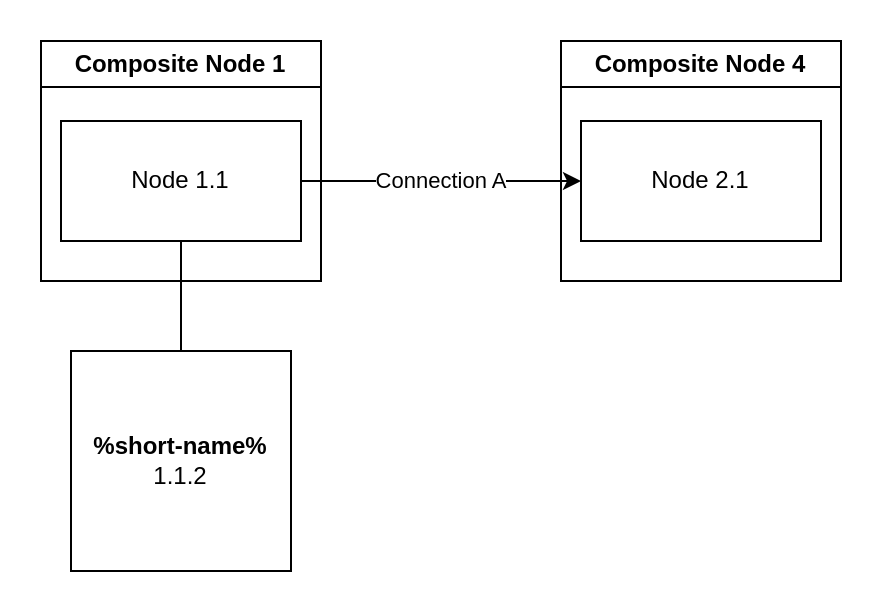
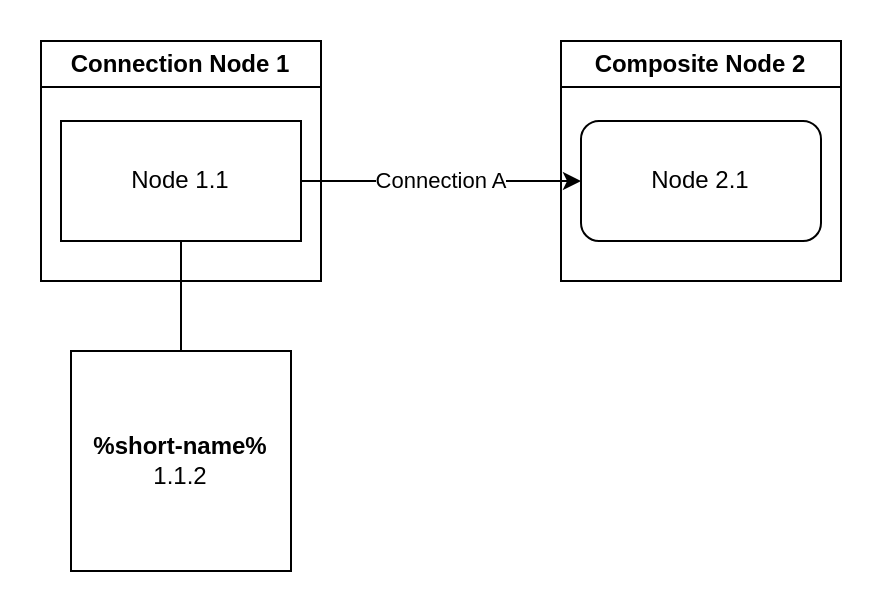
(181, 65) -> (181, 65)
(701, 65) -> (701, 65)
(701, 181) -> (701, 181)
